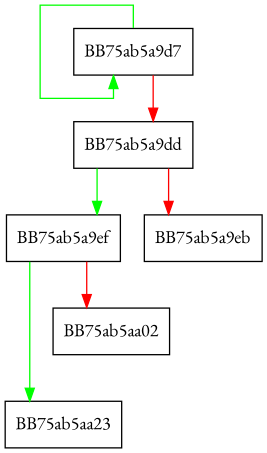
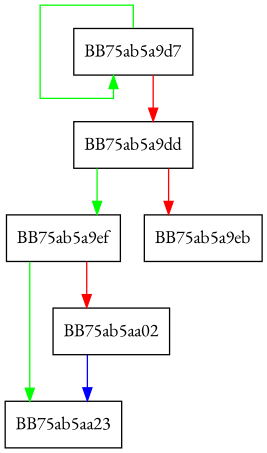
none -> (87, 371)
